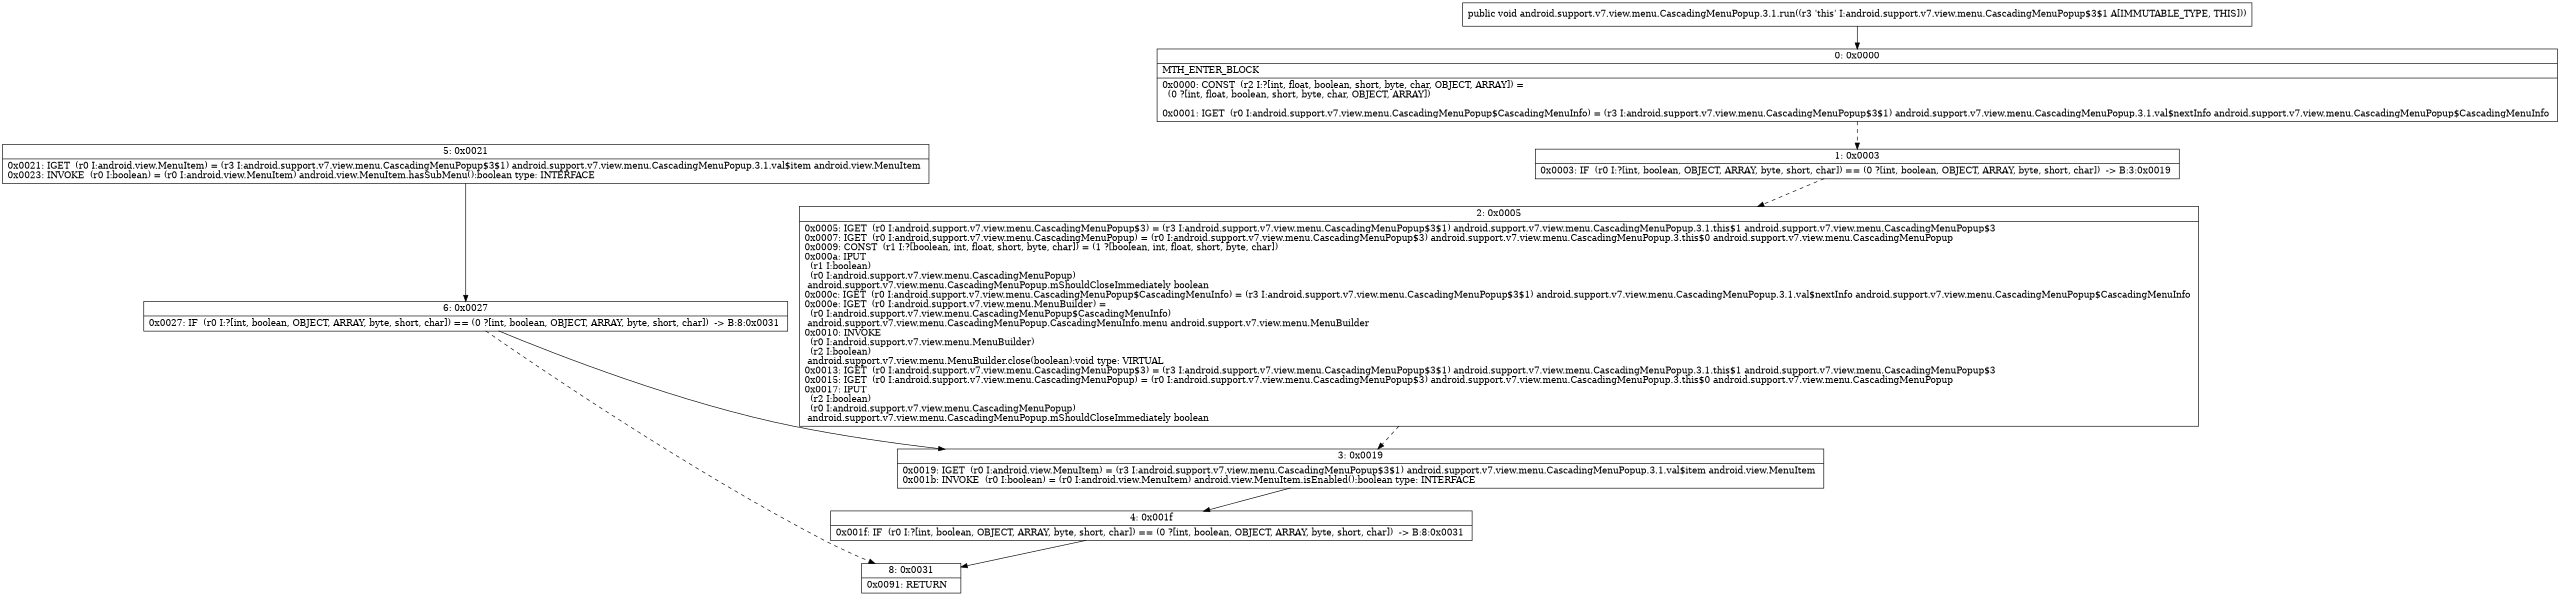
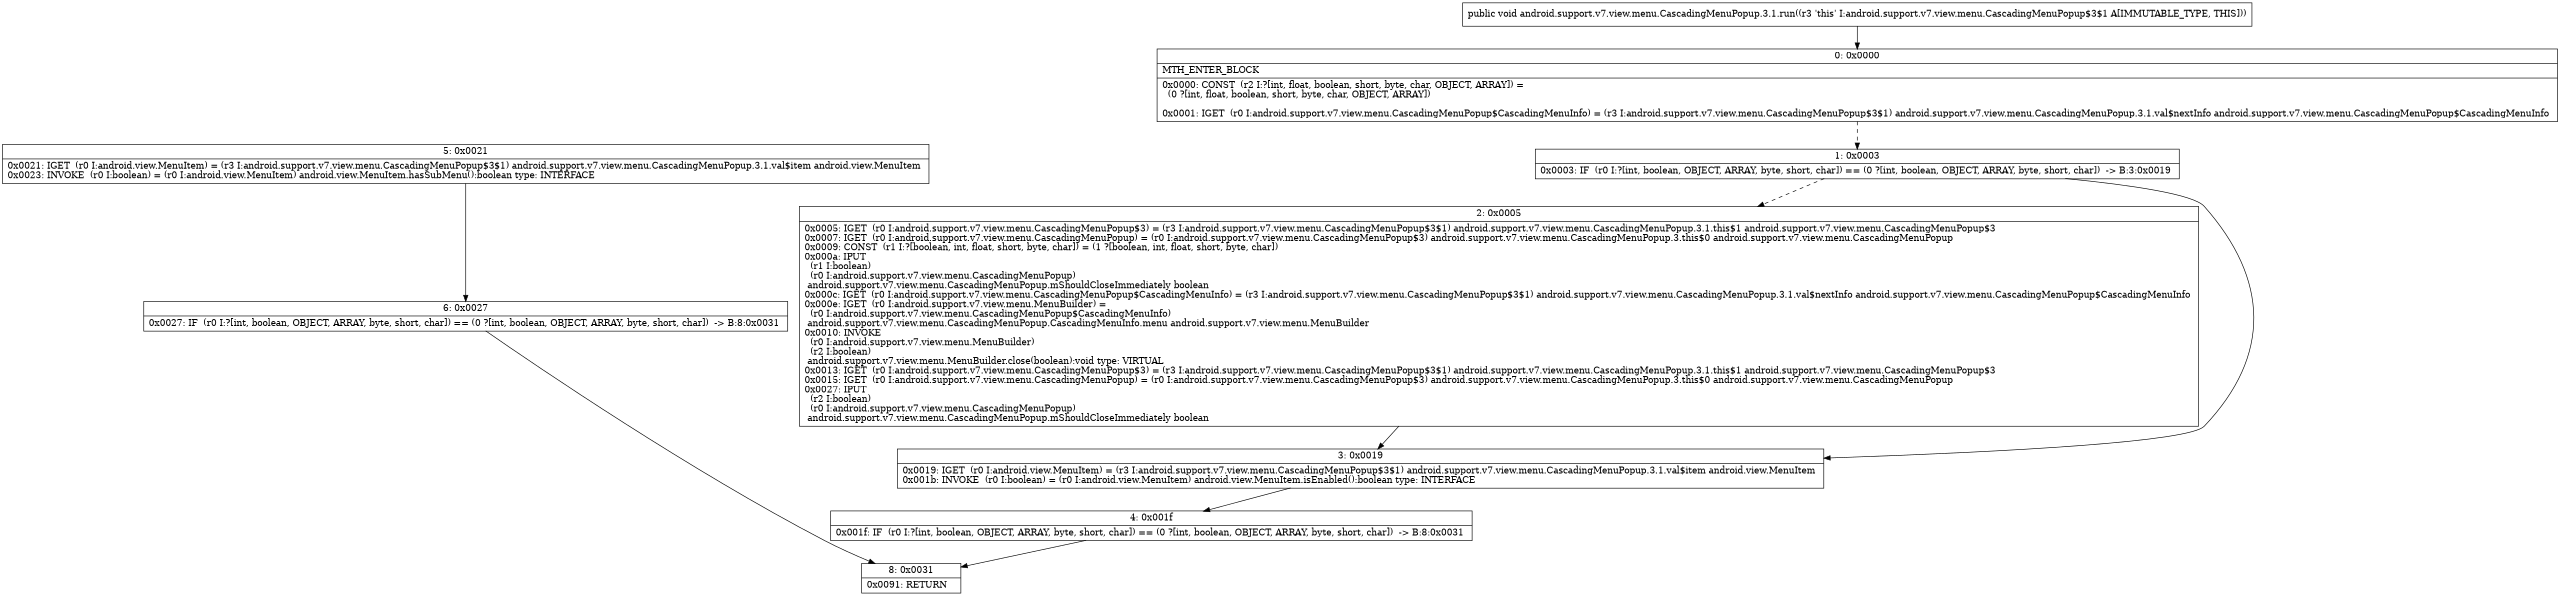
(838, 390) -> (838, 390)
(714, 407) -> (2208, 421)
(1391, 435) -> (1391, 435)
(673, 454) -> (673, 454)
